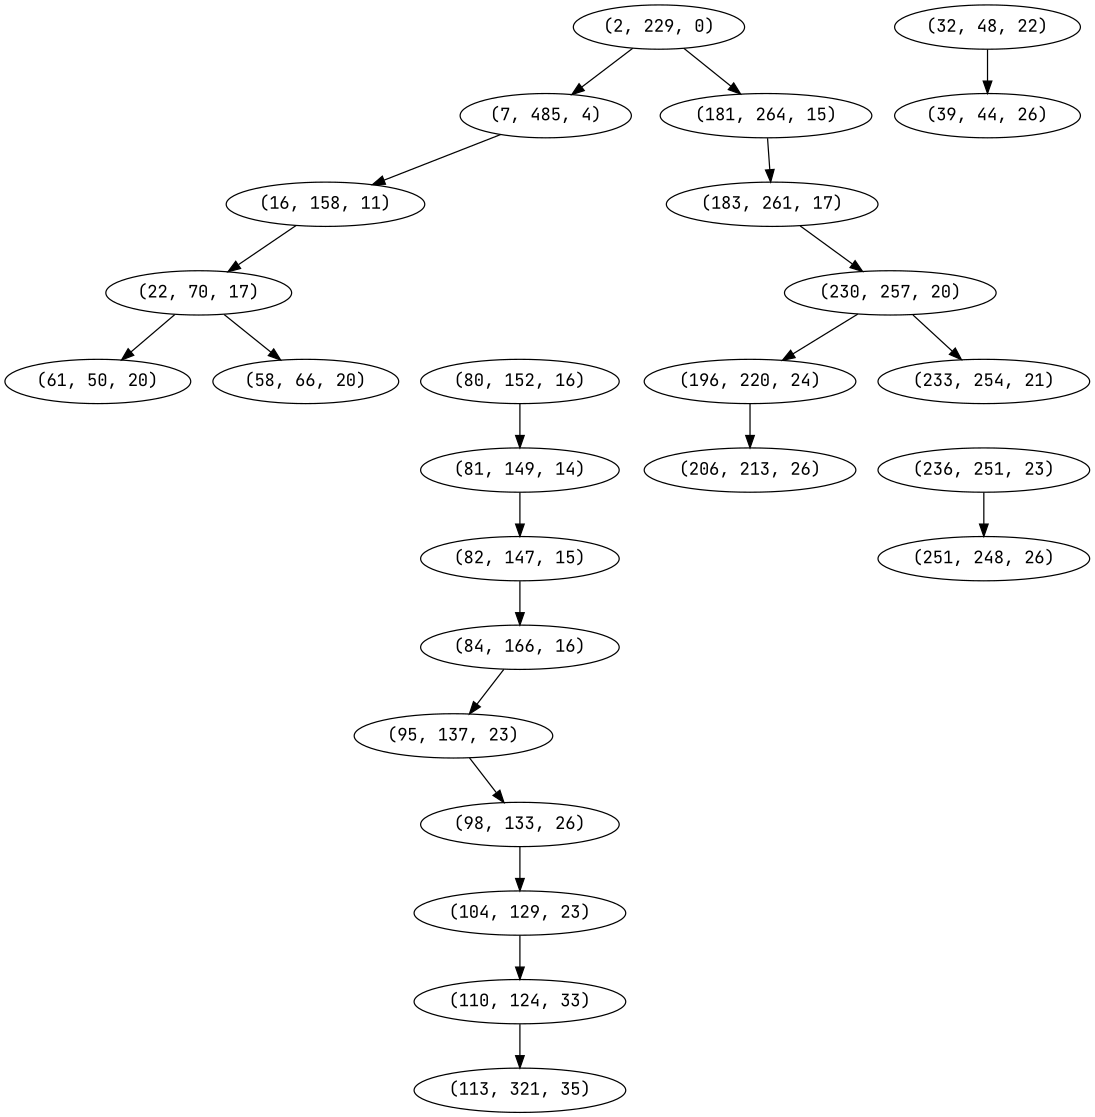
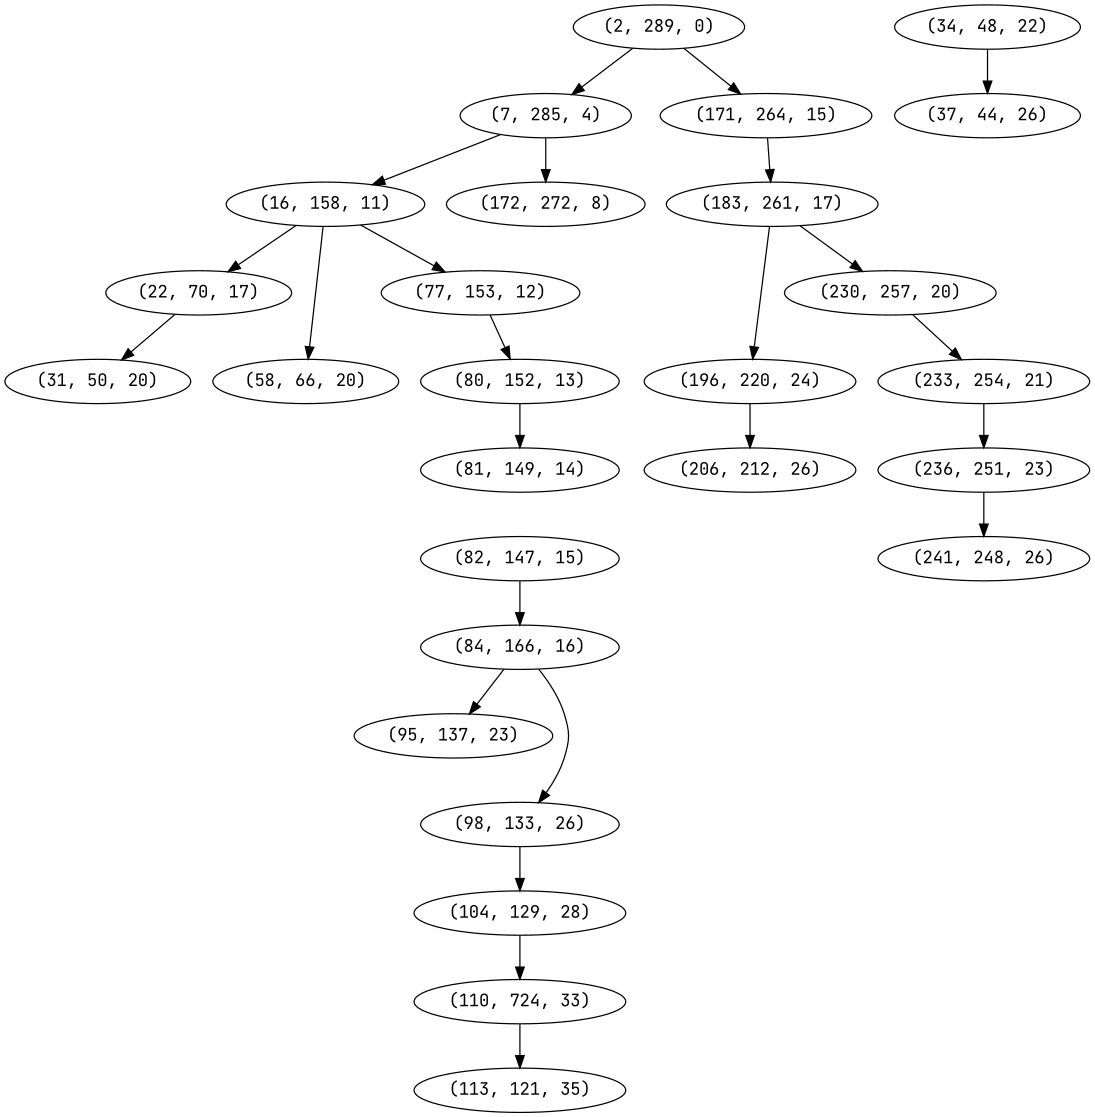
(659, 27) -> (659, 27)
(988, 27) -> (988, 27)
(546, 116) -> (546, 116)
(766, 116) -> (766, 116)
(988, 116) -> (988, 116)
none -> (546, 204)
none -> (481, 293)
(248, 333) -> (316, 287)
(825, 334) -> (762, 287)
(98, 381) -> (98, 381)
(520, 381) -> (520, 381)
none -> (984, 420)
(750, 470) -> (750, 470)
(520, 508) -> none
(984, 559) -> (984, 559)
(483, 775) -> (568, 730)
(520, 913) -> (520, 913)
(520, 1002) -> (520, 1002)
(520, 1090) -> (520, 1090)
